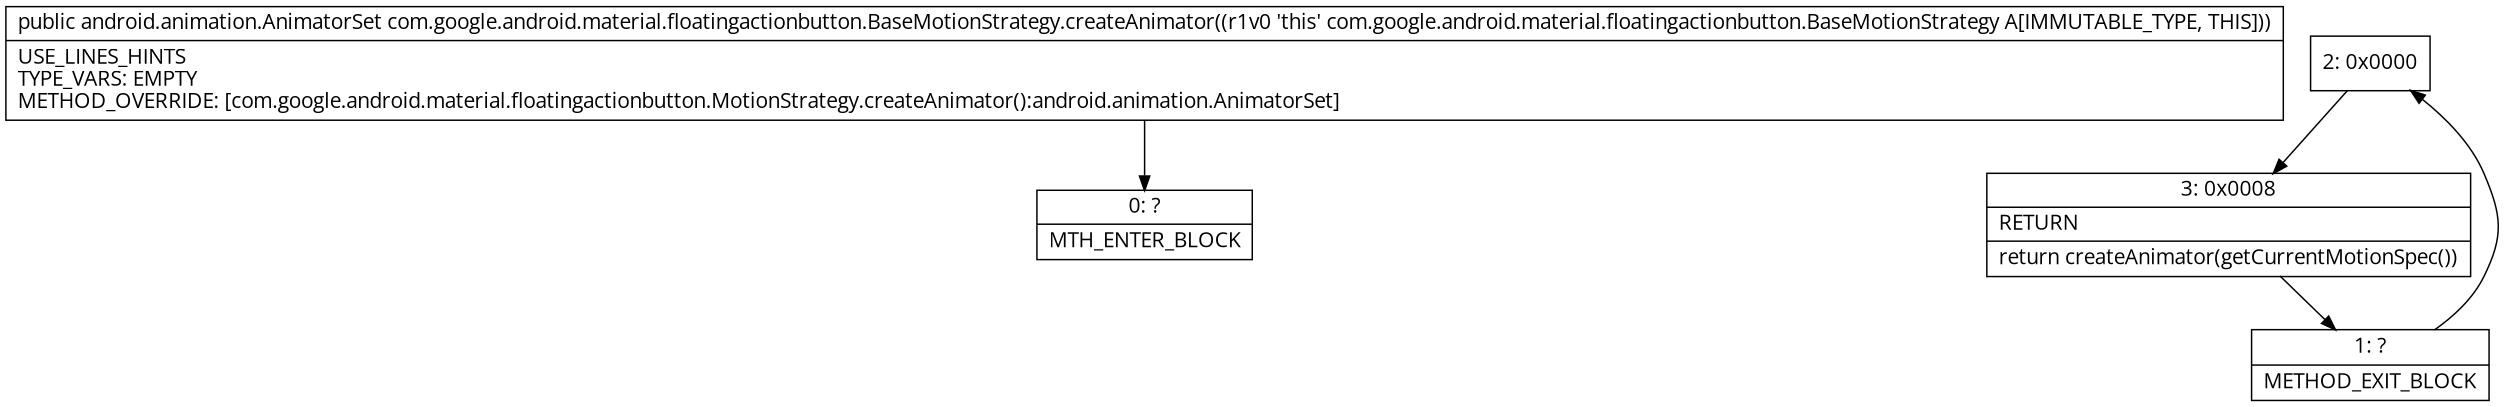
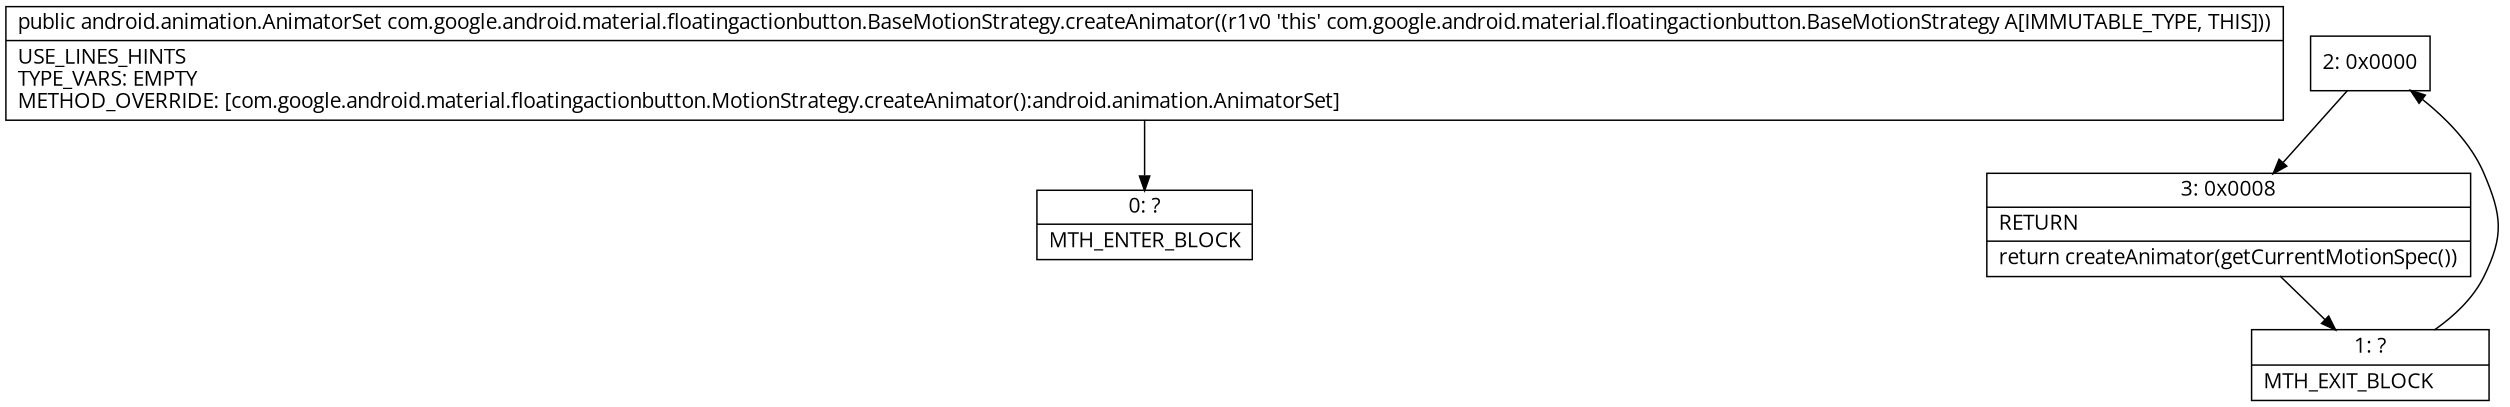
(2370, 382) -> (2348, 382)
